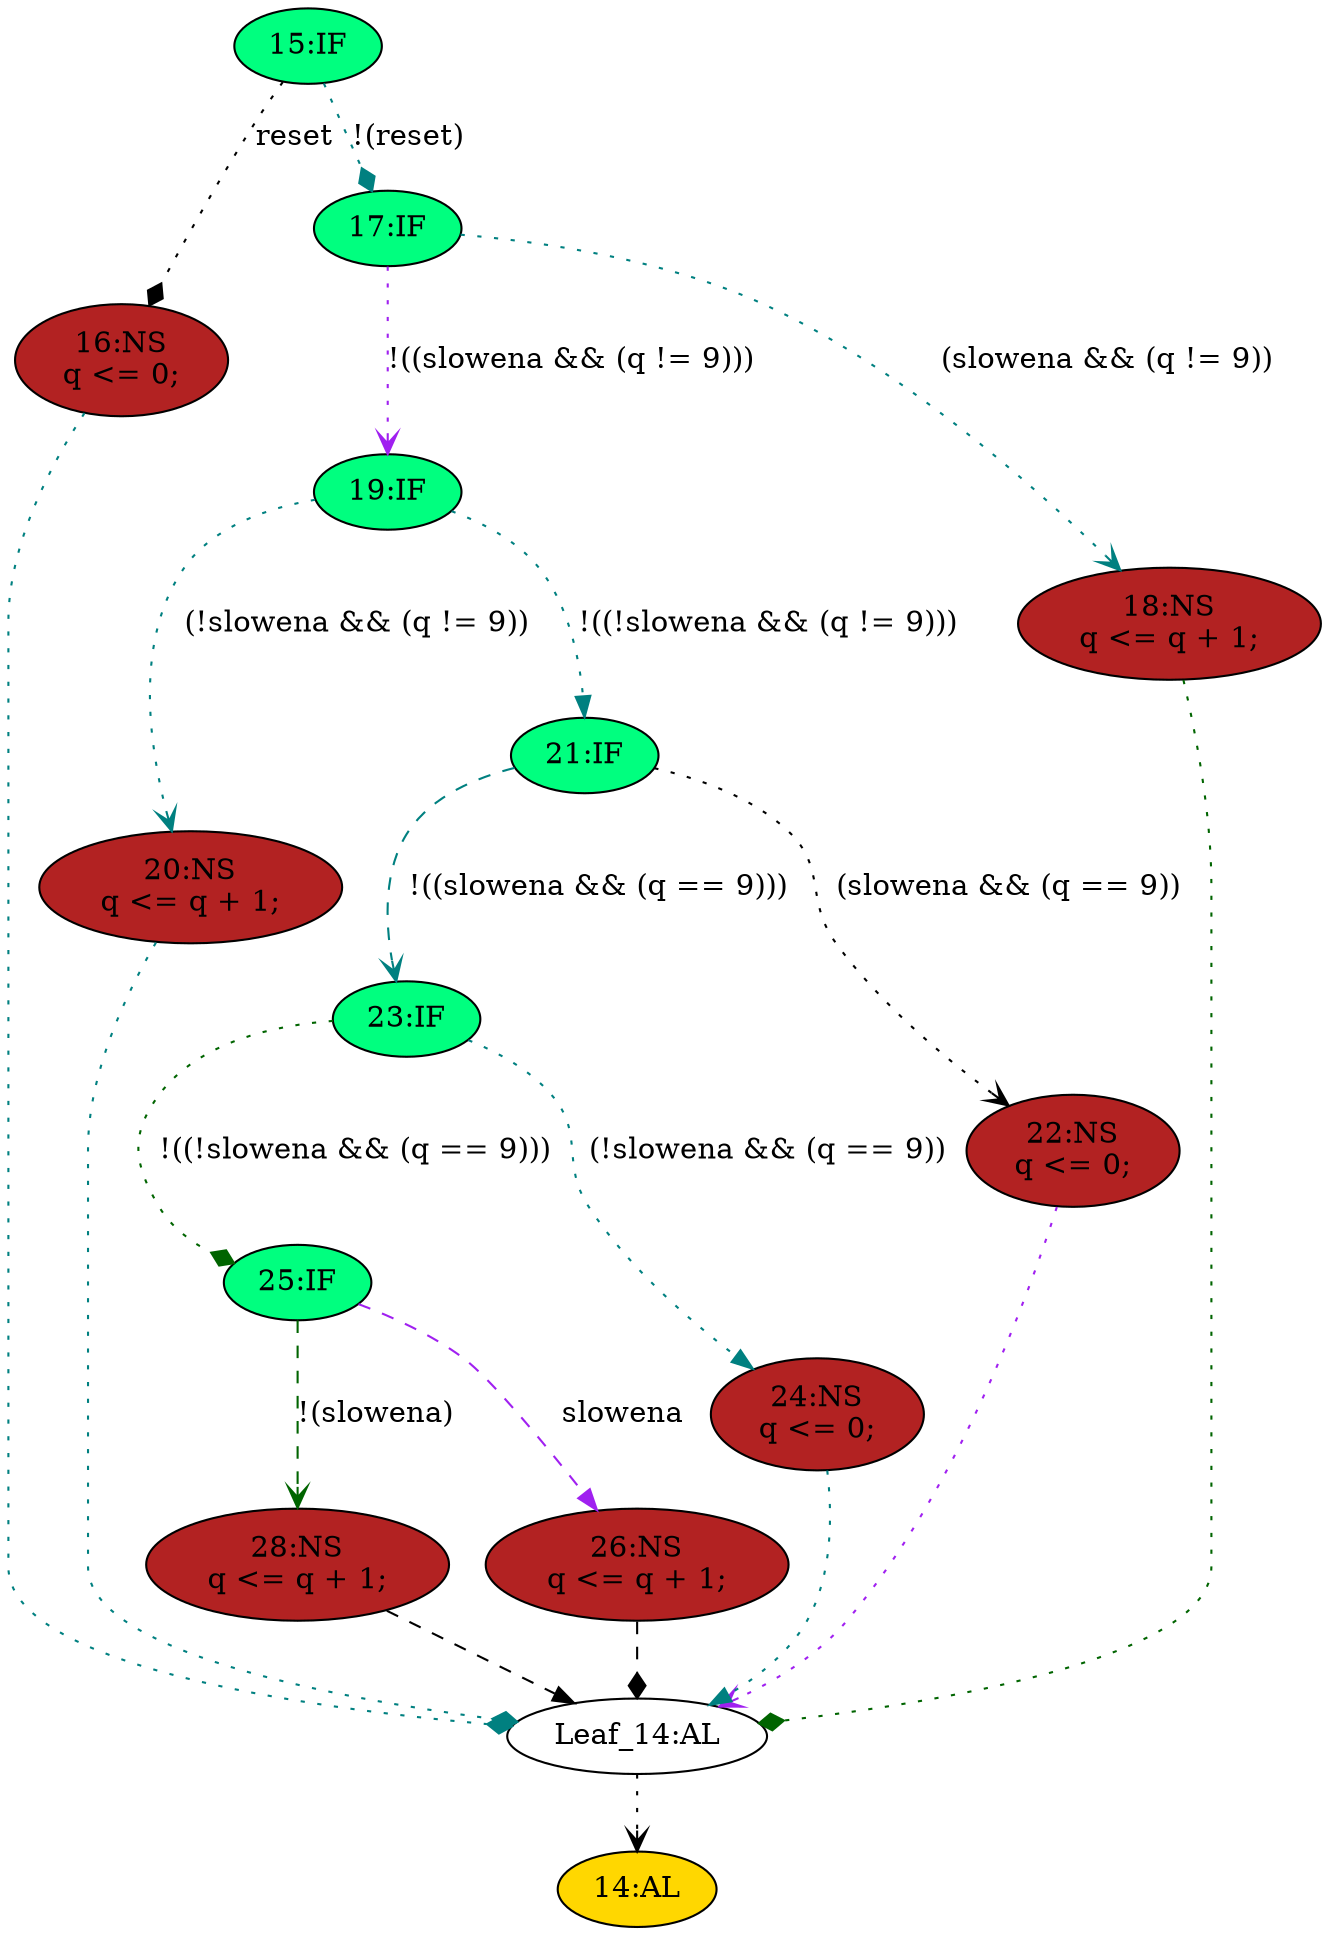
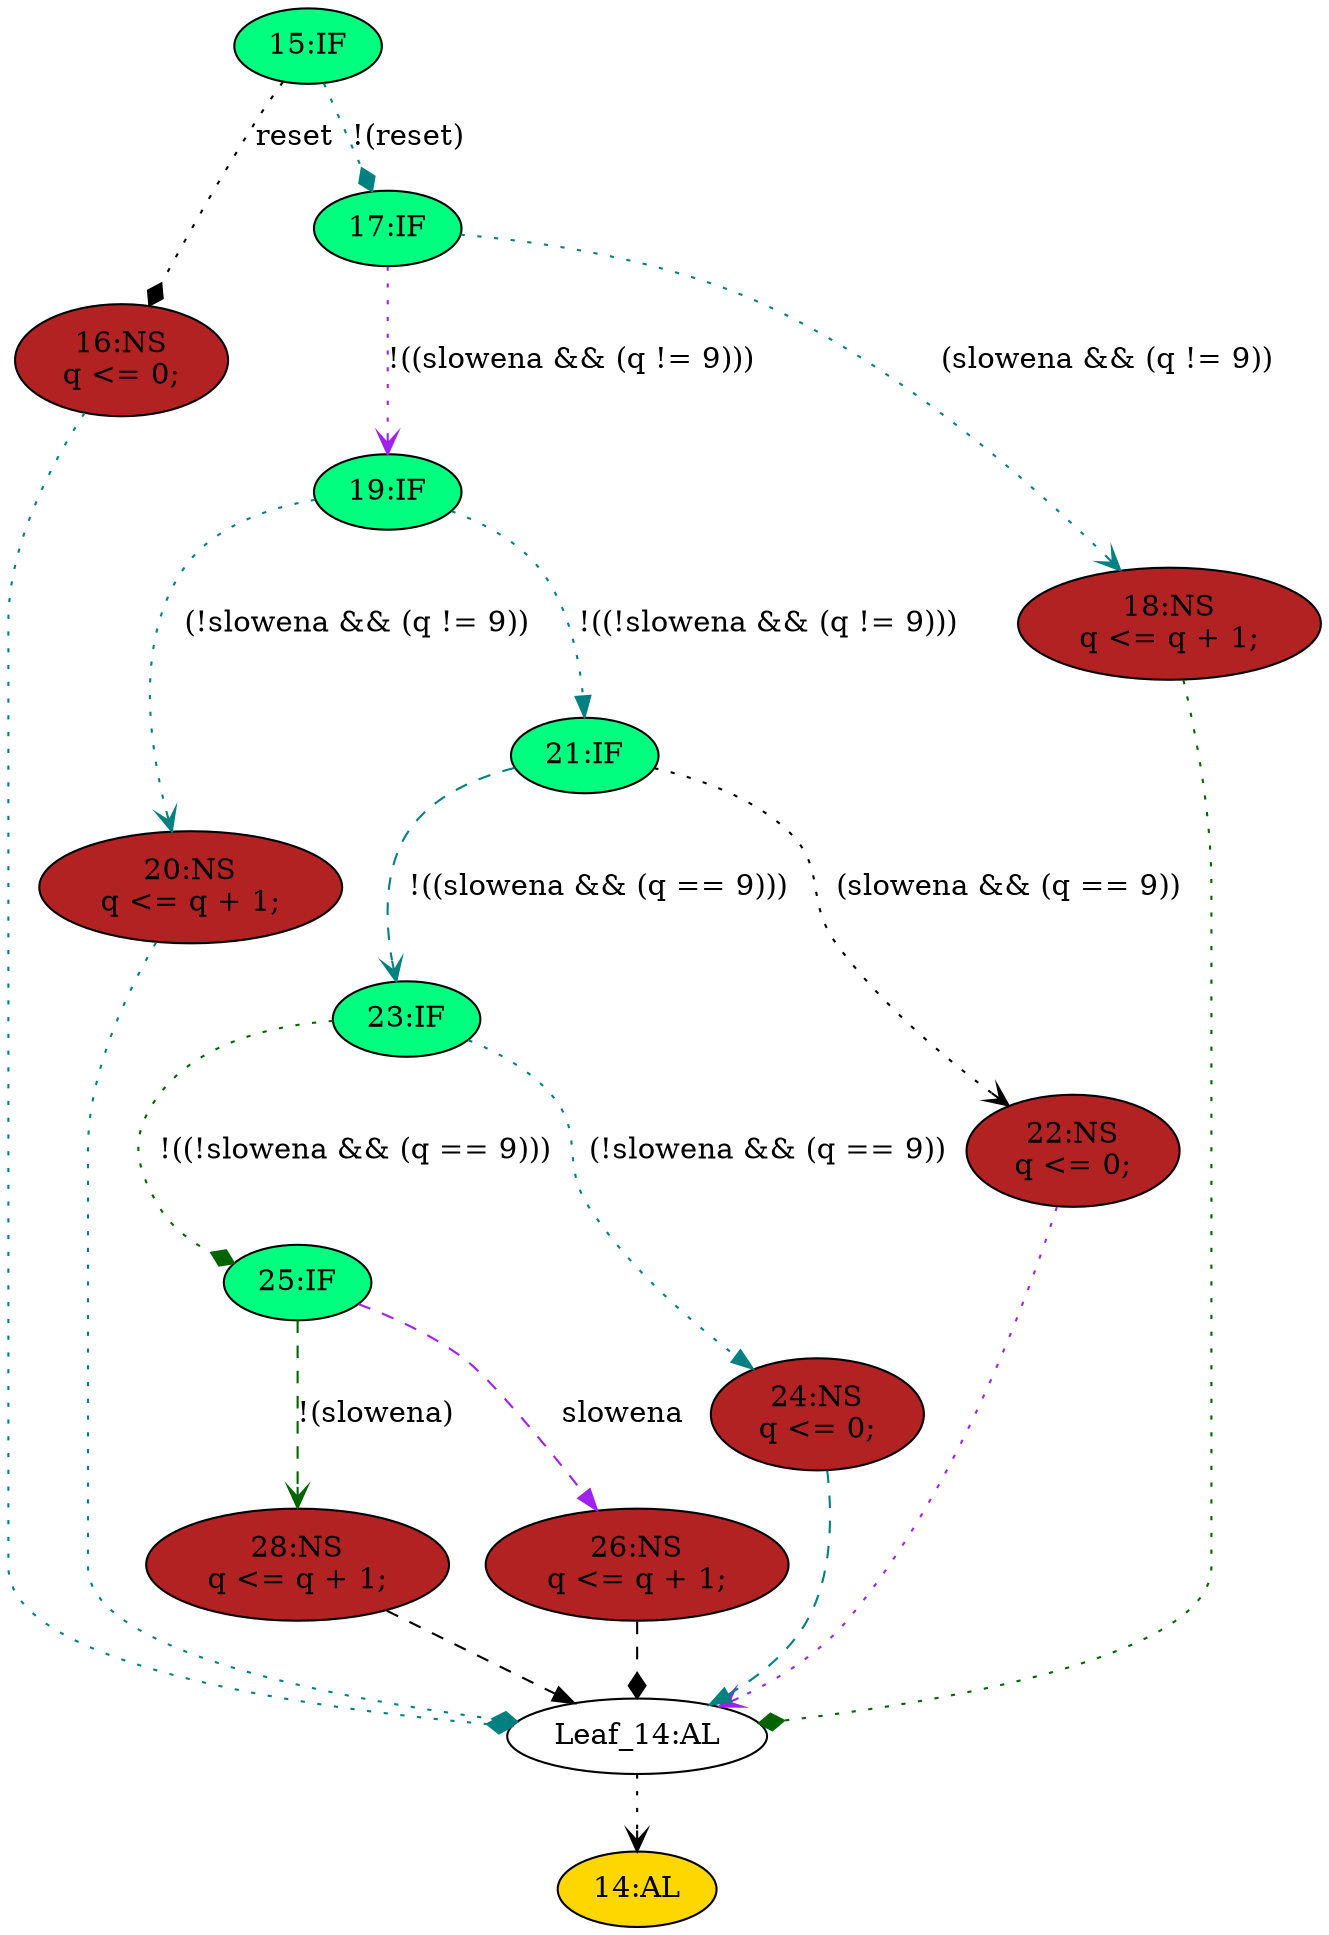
(816, 1600) -> (816, 1600)
